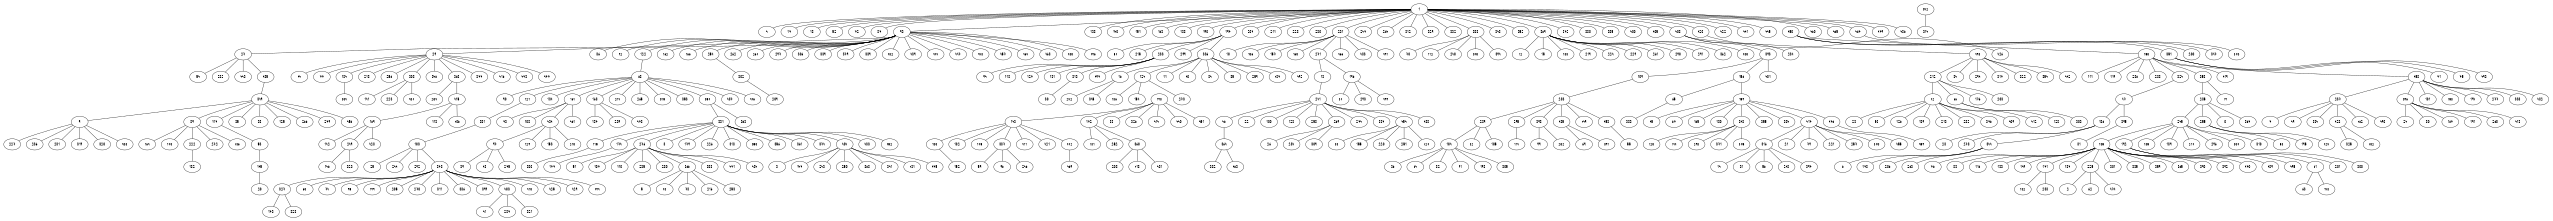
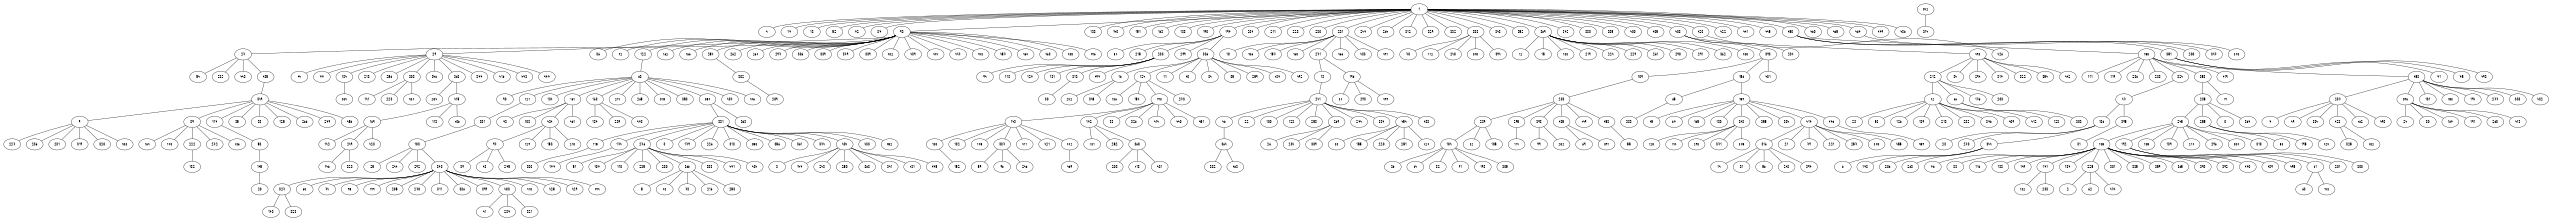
none -> (1607, 12)
none -> (1151, 88)
